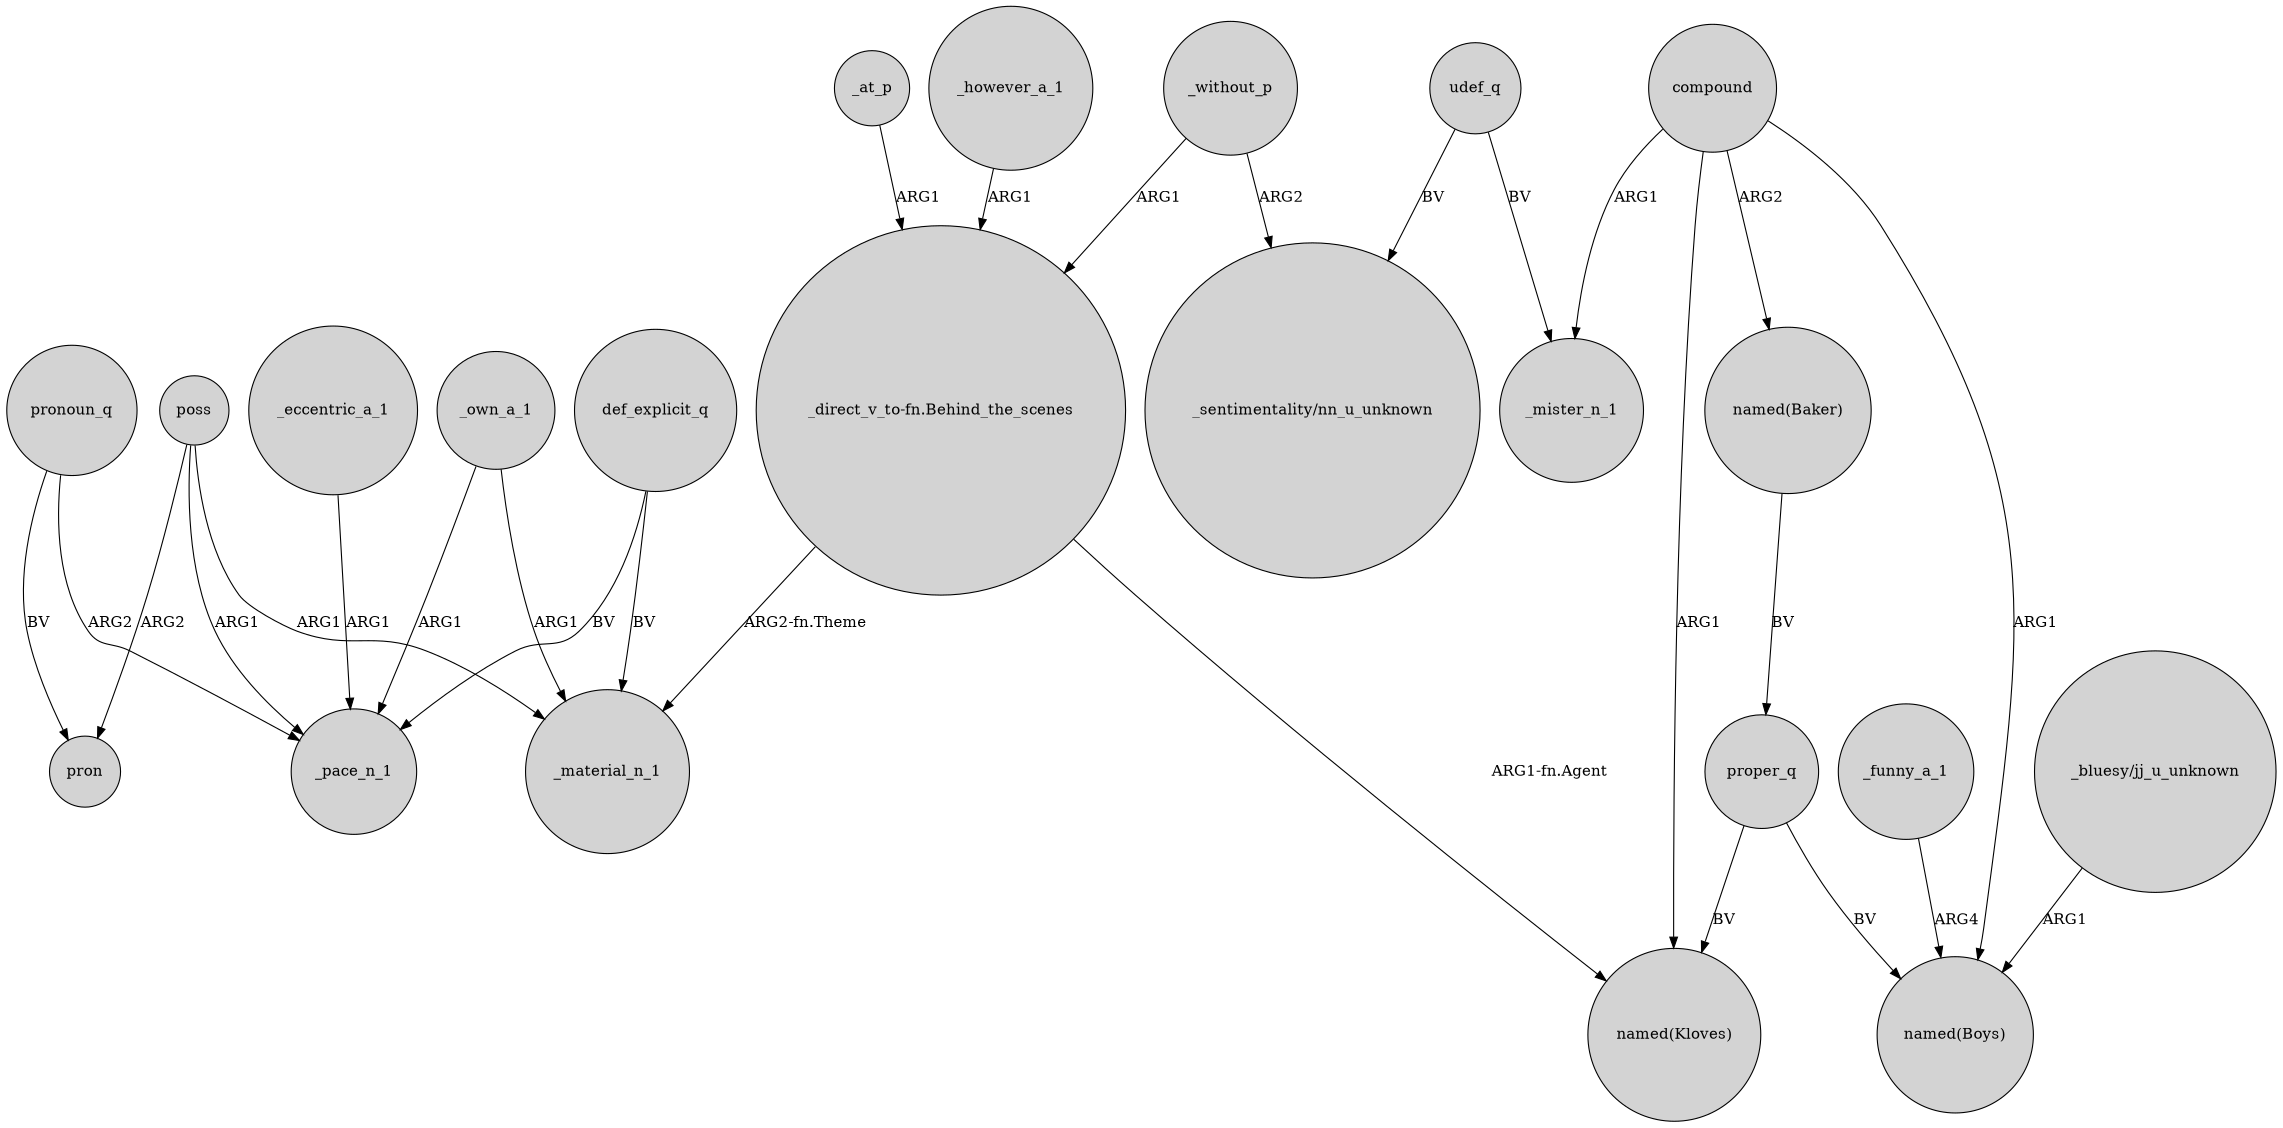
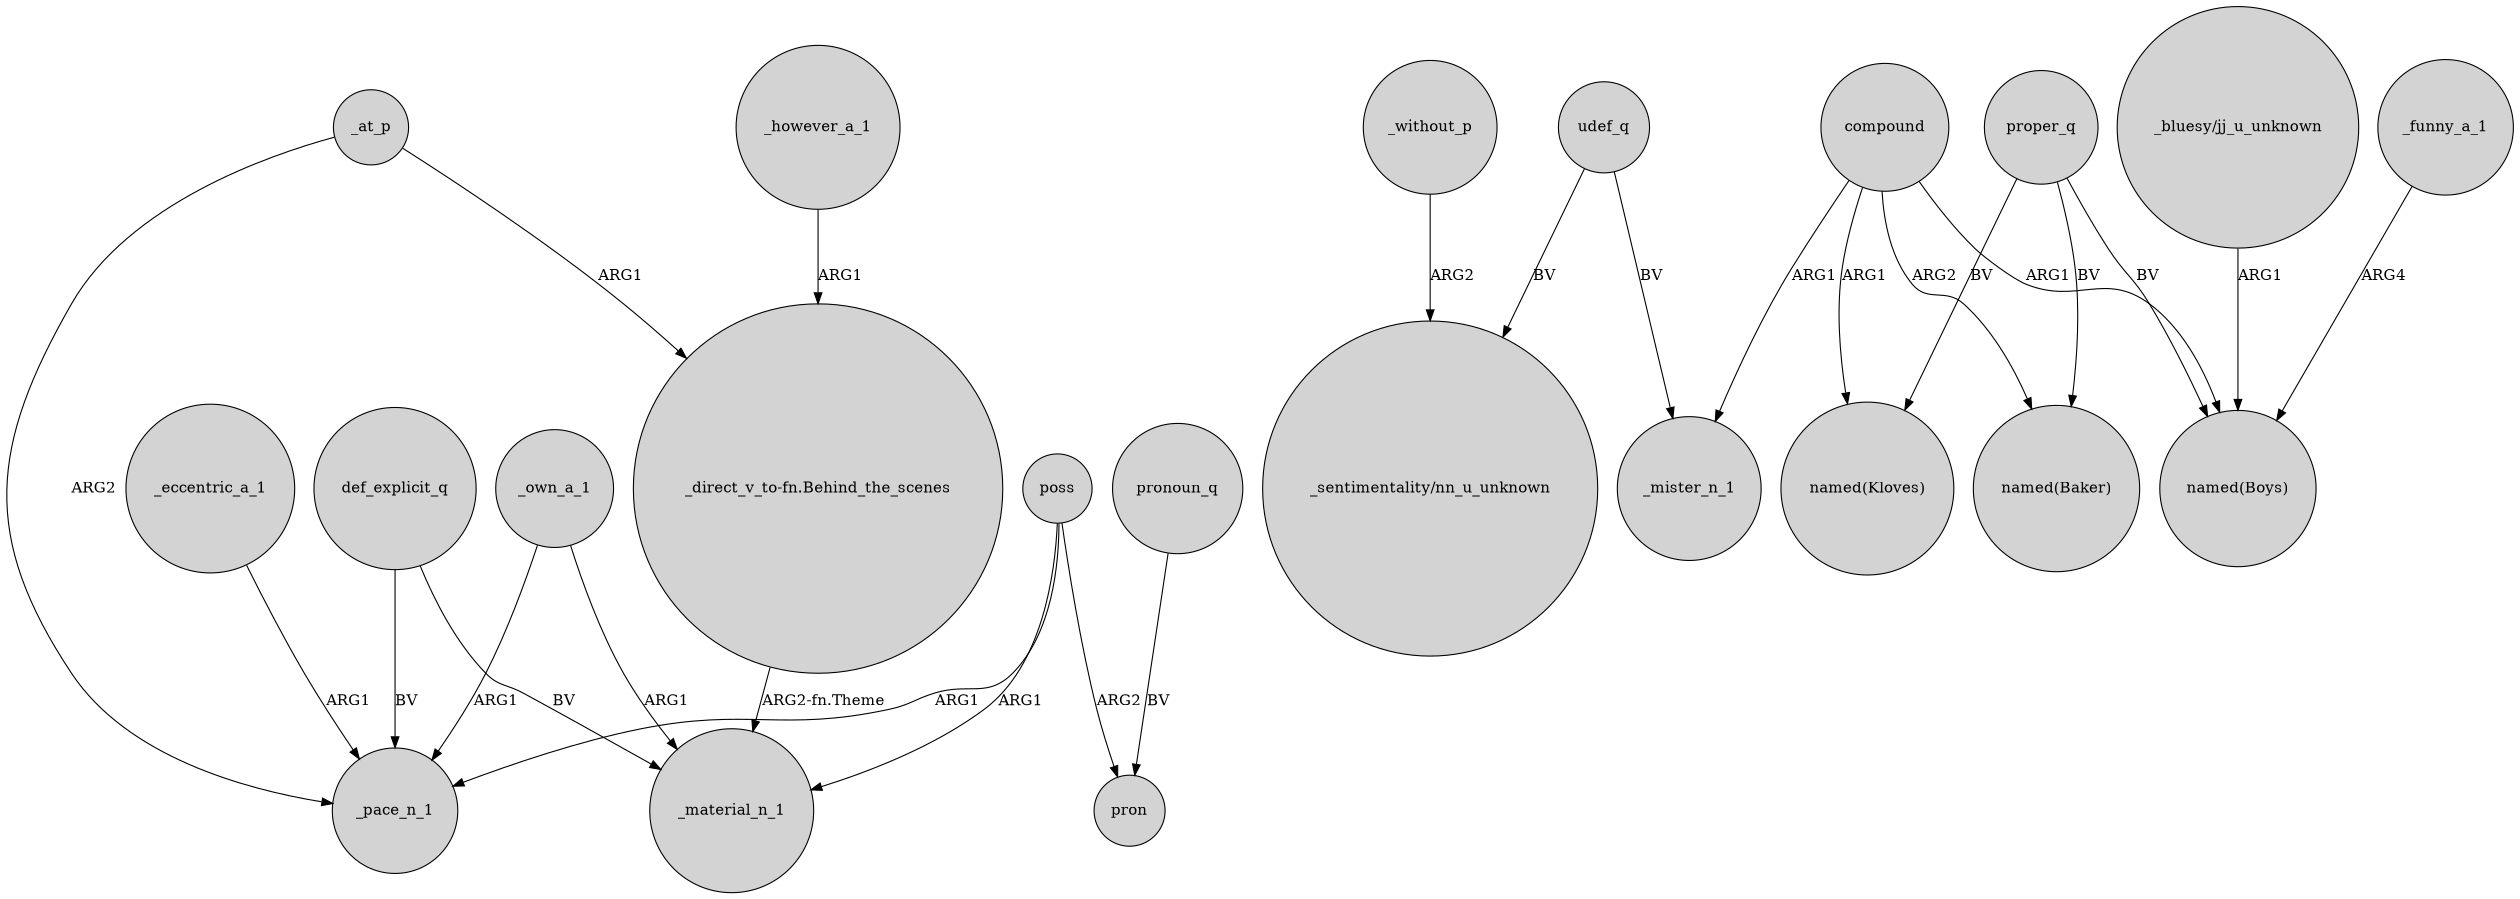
(1129, 201) -> none
(1774, 598) -> (2076, 283)
(117, 646) -> (9, 474)
(1332, 761) -> none
